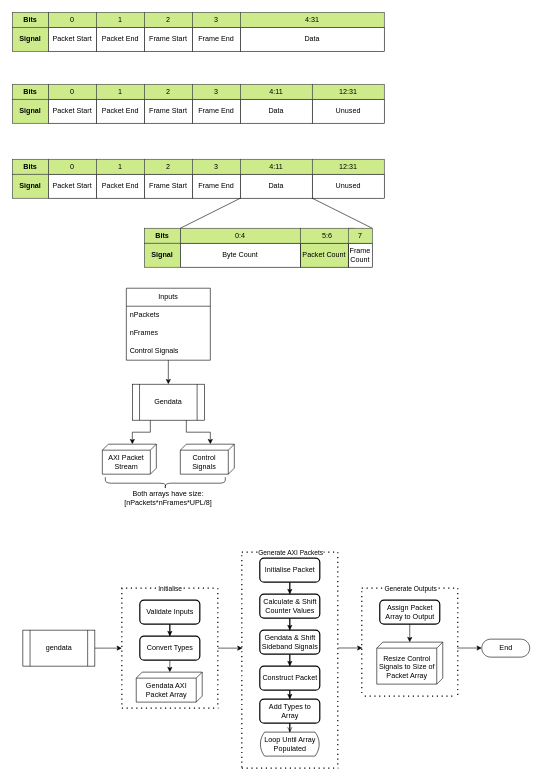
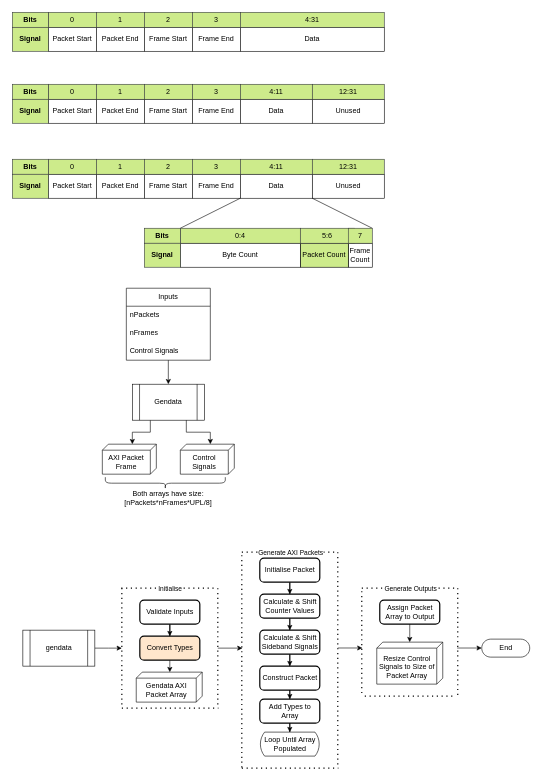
(126, 462) -> (126, 462)
(290, 642) -> (290, 642)
(170, 648) -> (170, 648)
(290, 727) -> (290, 726)
